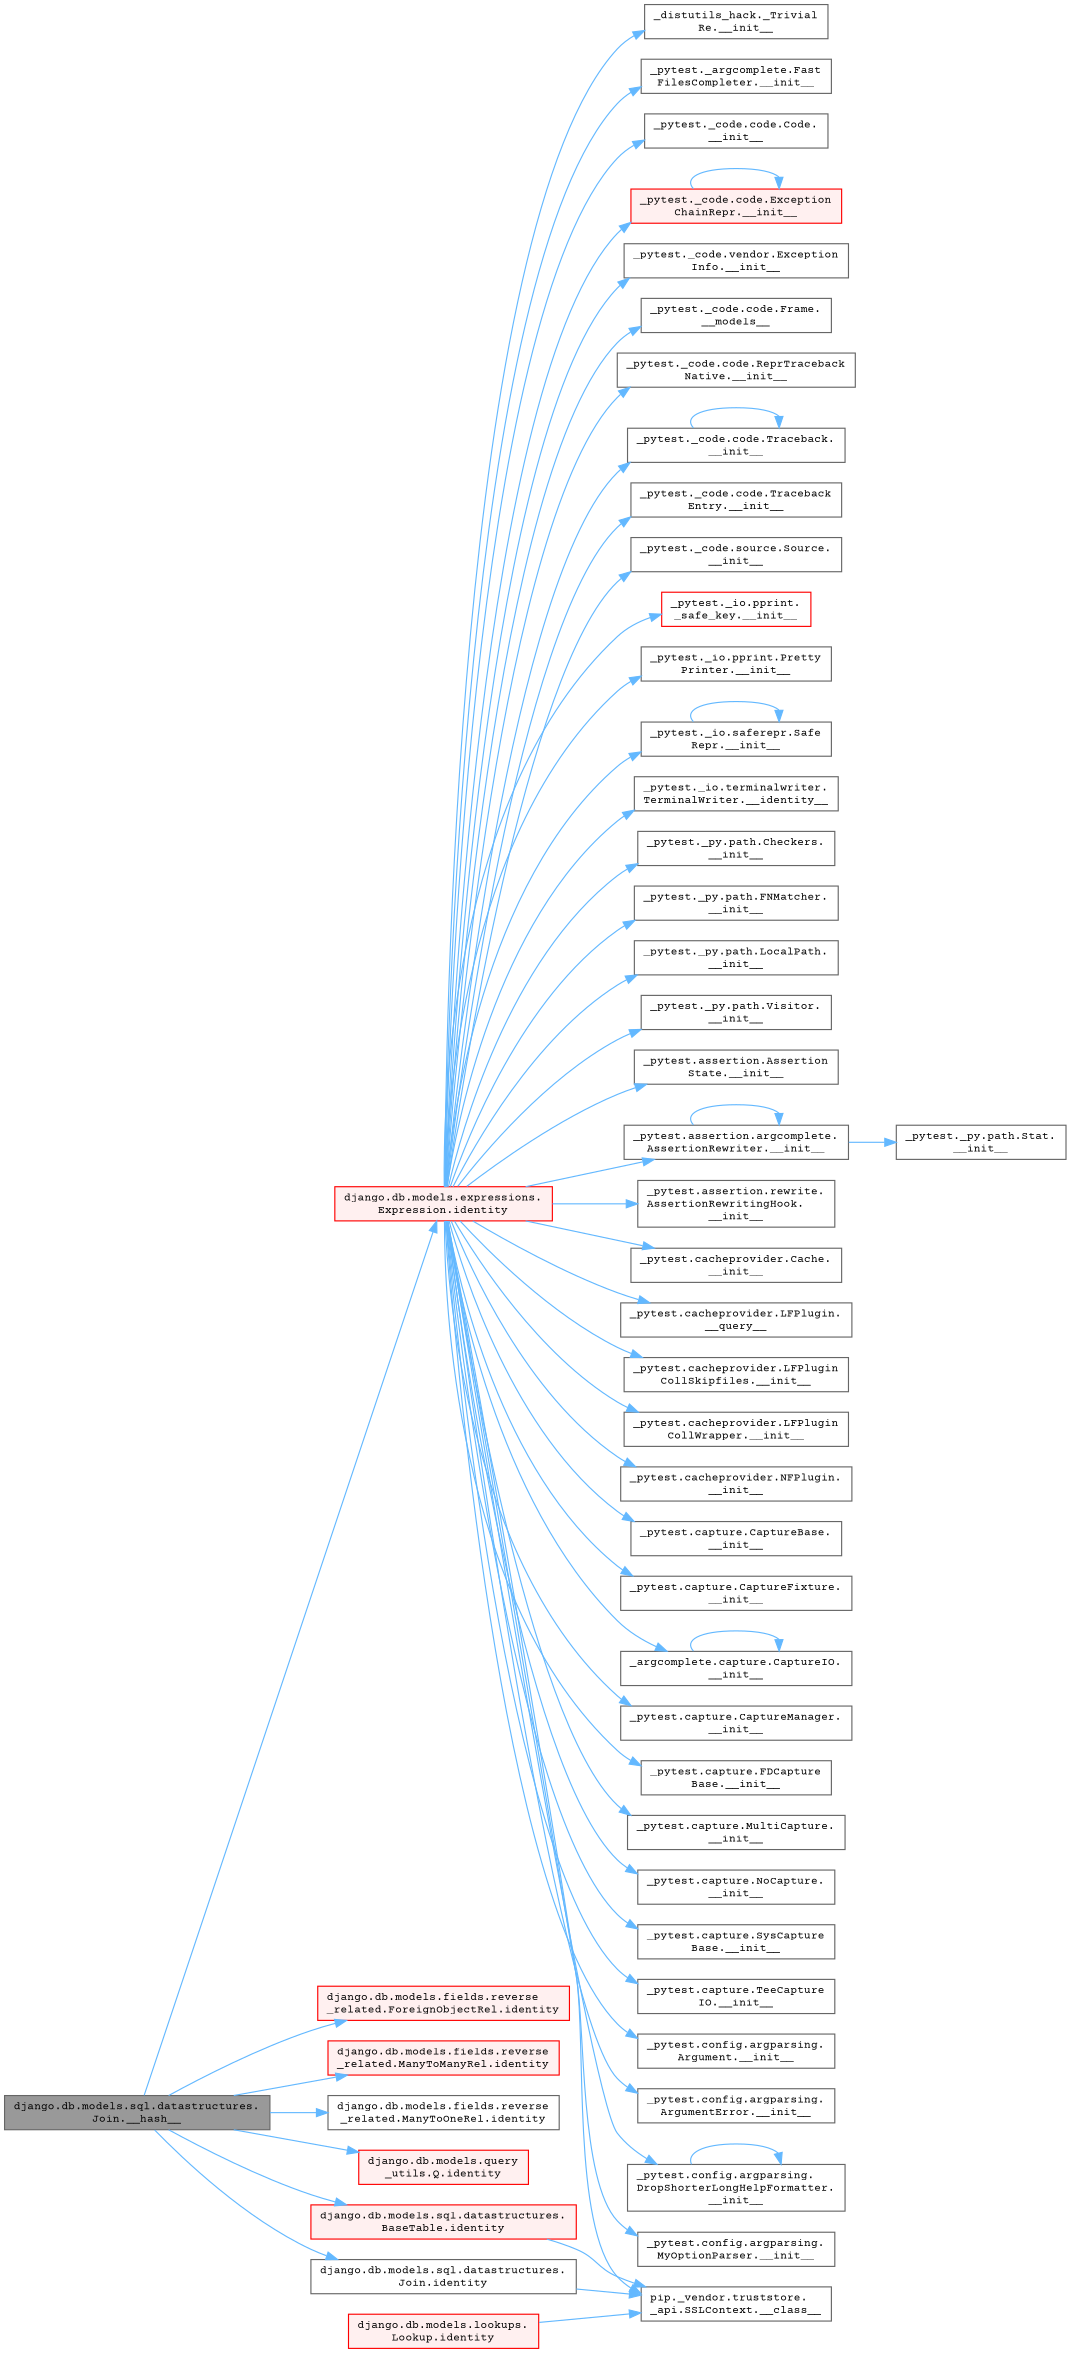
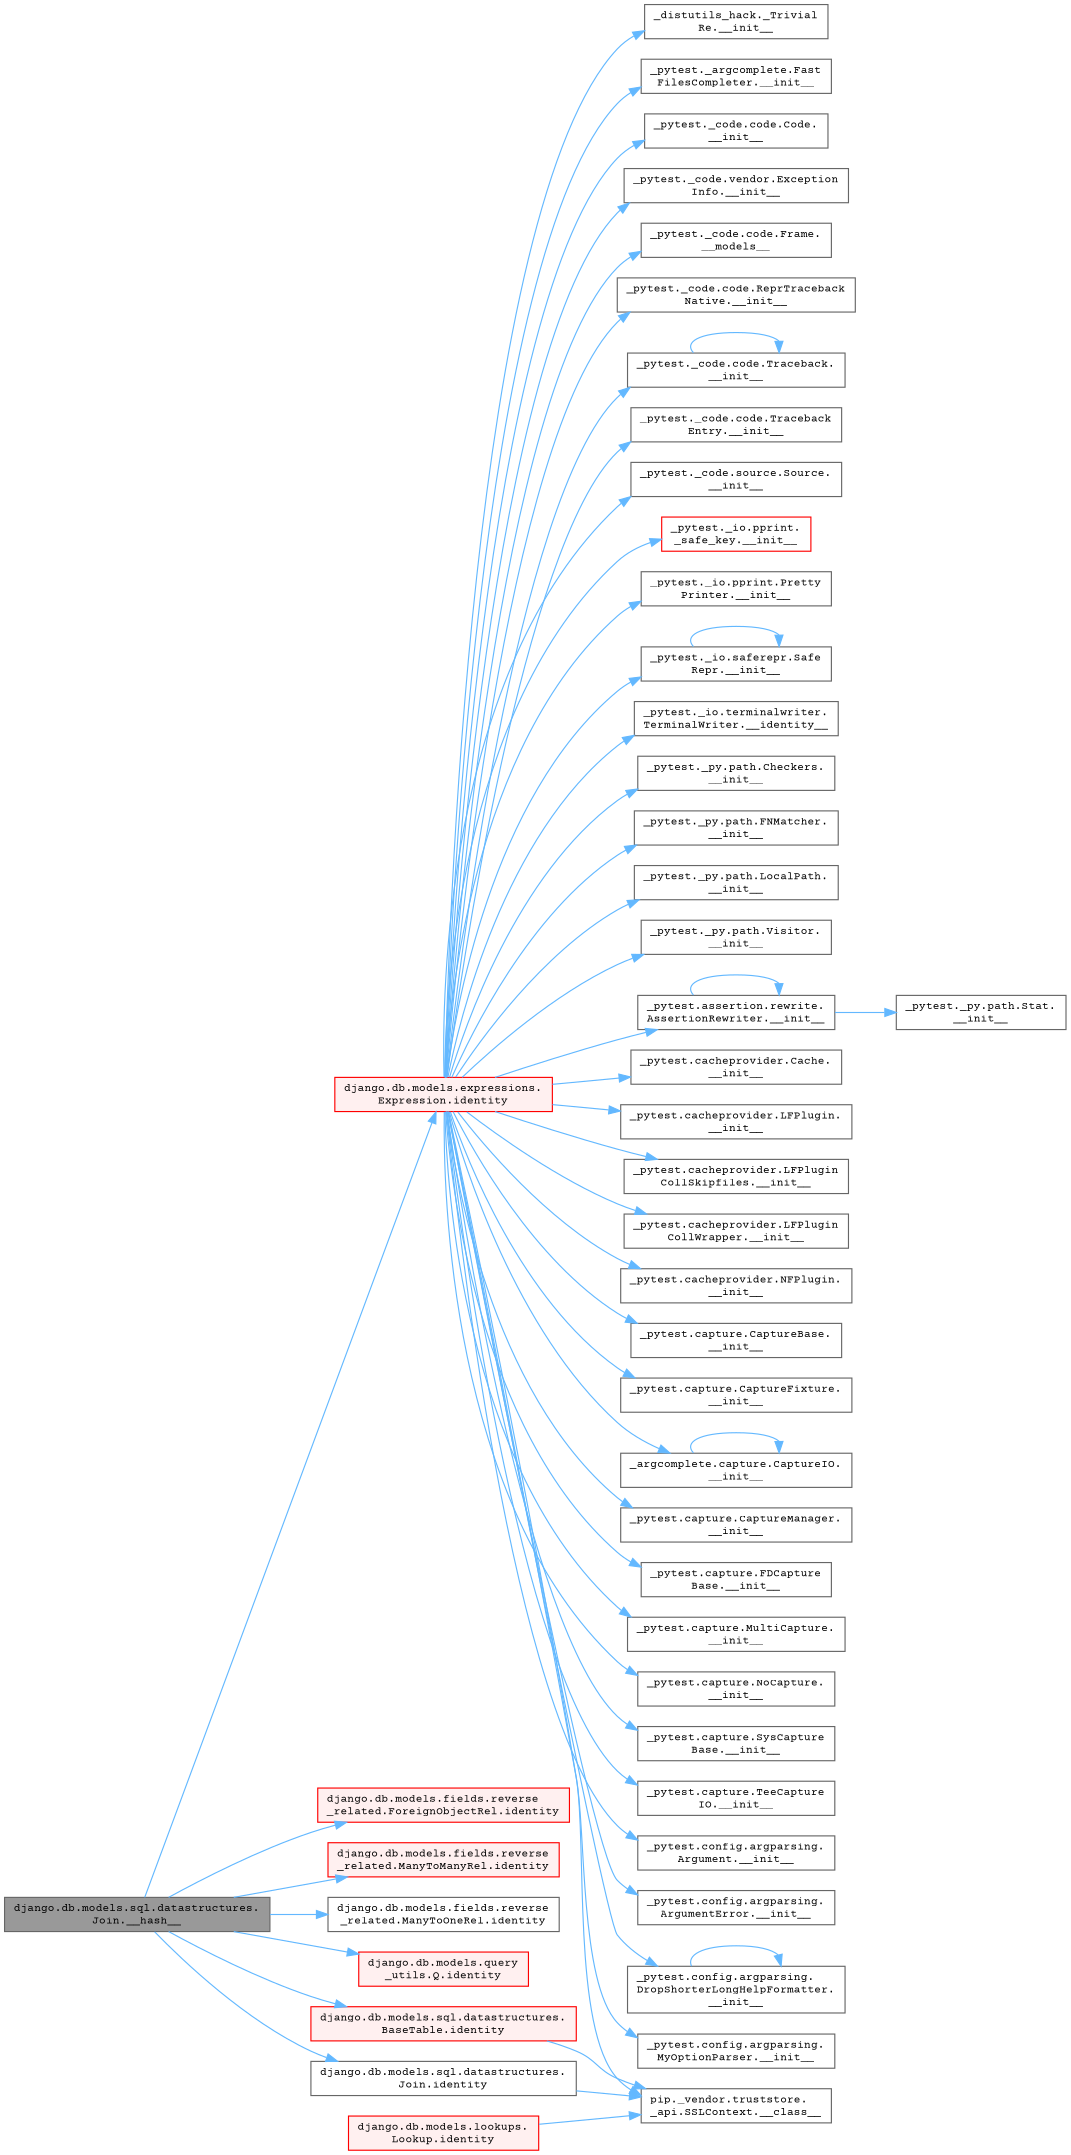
(736, 206) -> none
(736, 1067) -> none
(736, 1142) -> (736, 1012)
(736, 1204) -> none
(736, 1320) -> (736, 1122)
